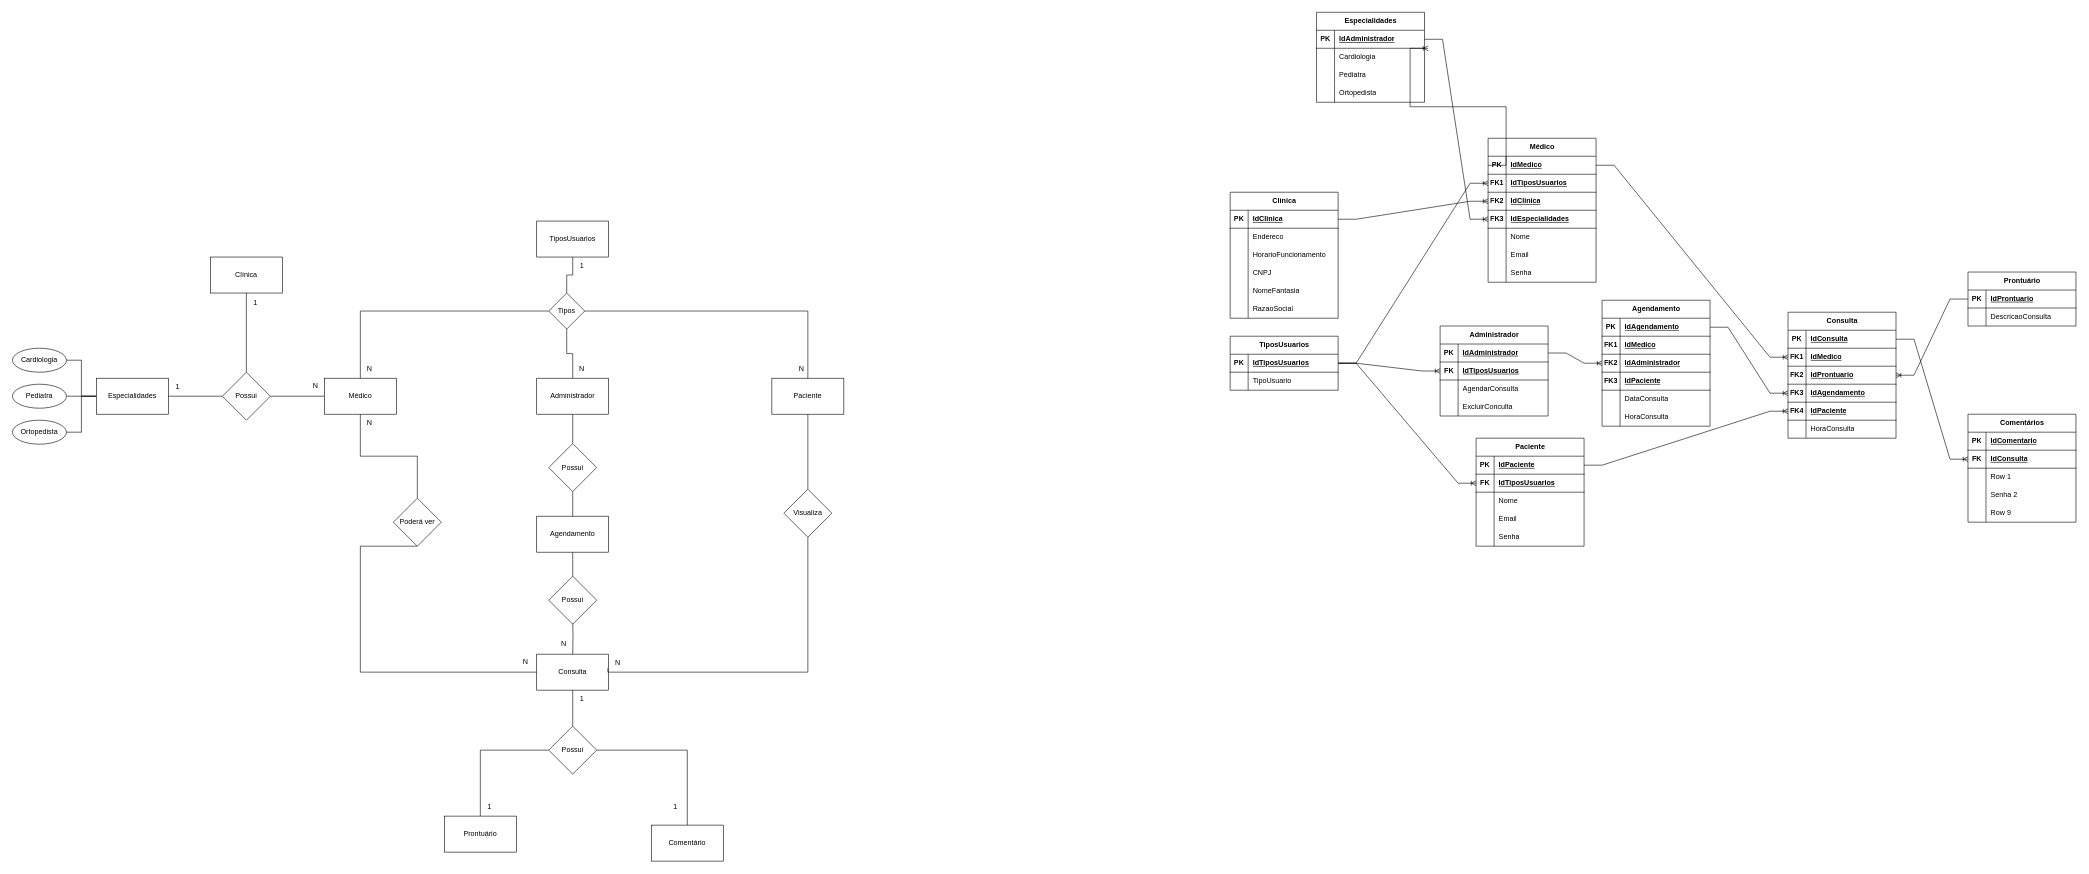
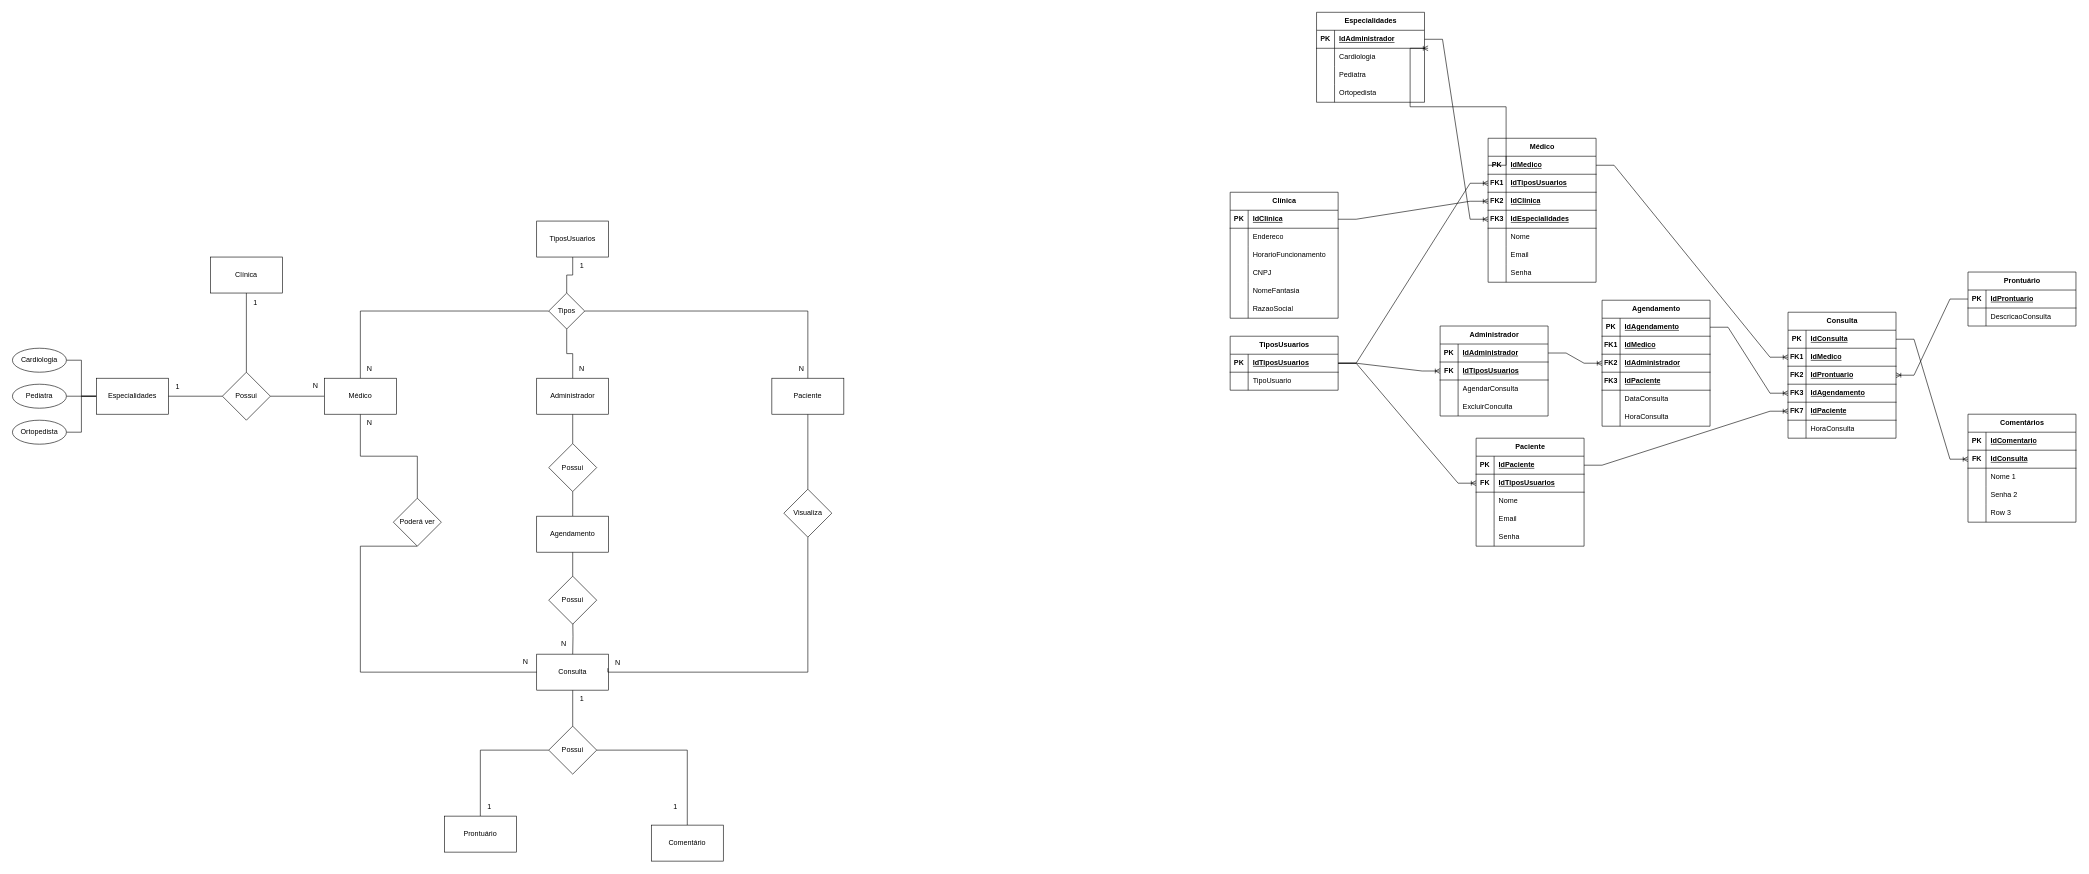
(1797, 411) -> (1797, 411)
(2000, 477) -> (2002, 477)
(2000, 513) -> (2000, 513)
